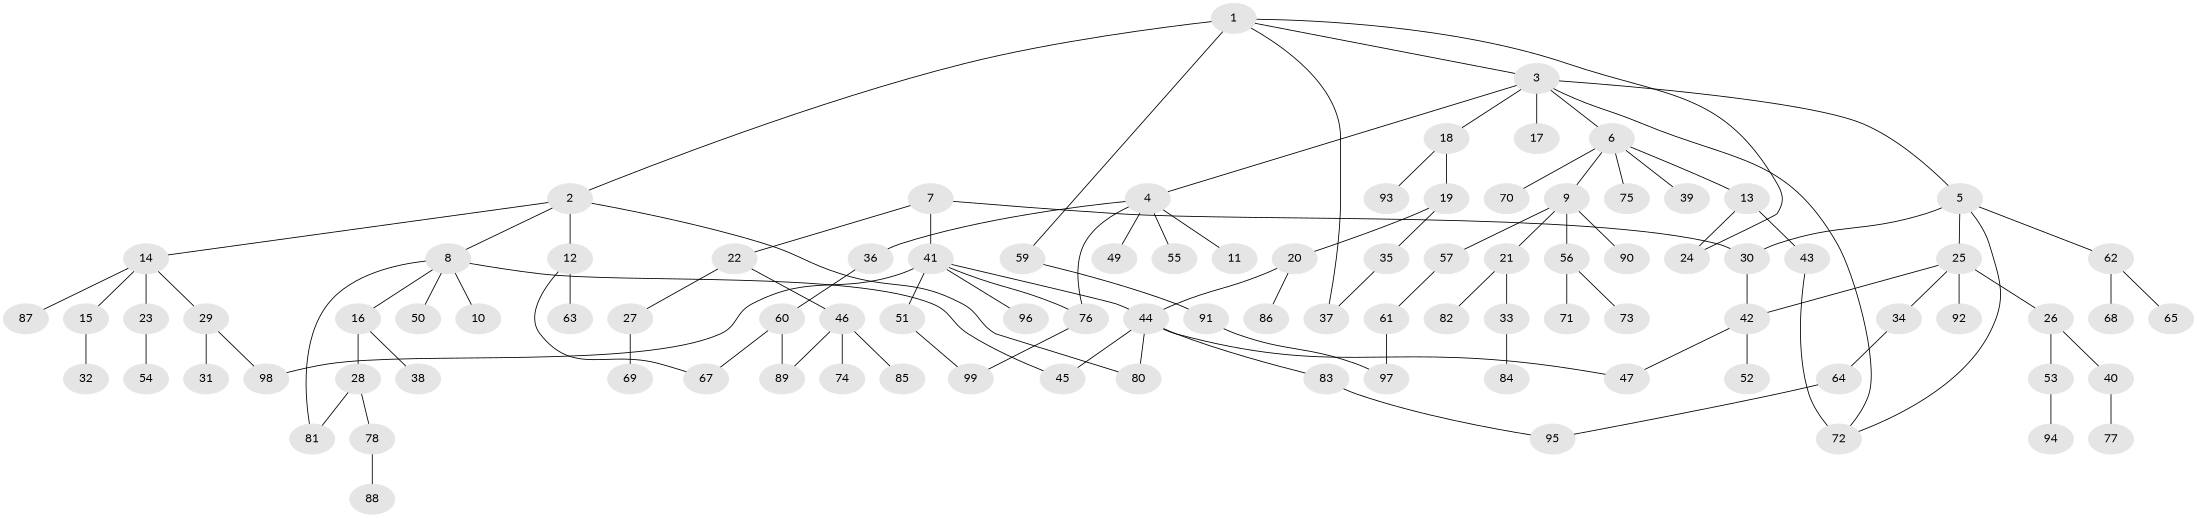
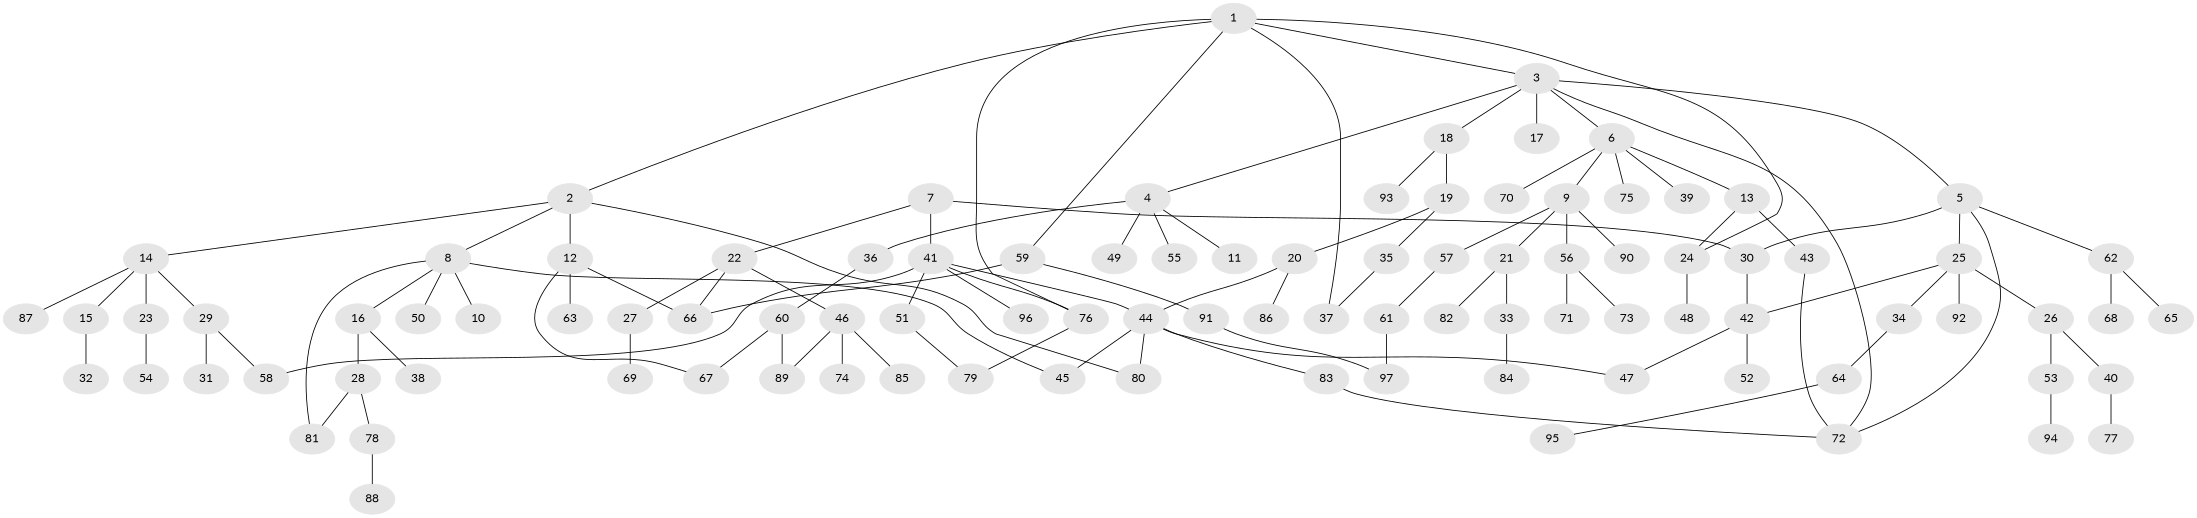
(1084, 245) -> (983, 107)
none -> (690, 319)
none -> (1687, 319)
(266, 379) -> (266, 379)
(971, 379) -> (971, 379)
(1436, 416) -> (1579, 422)
